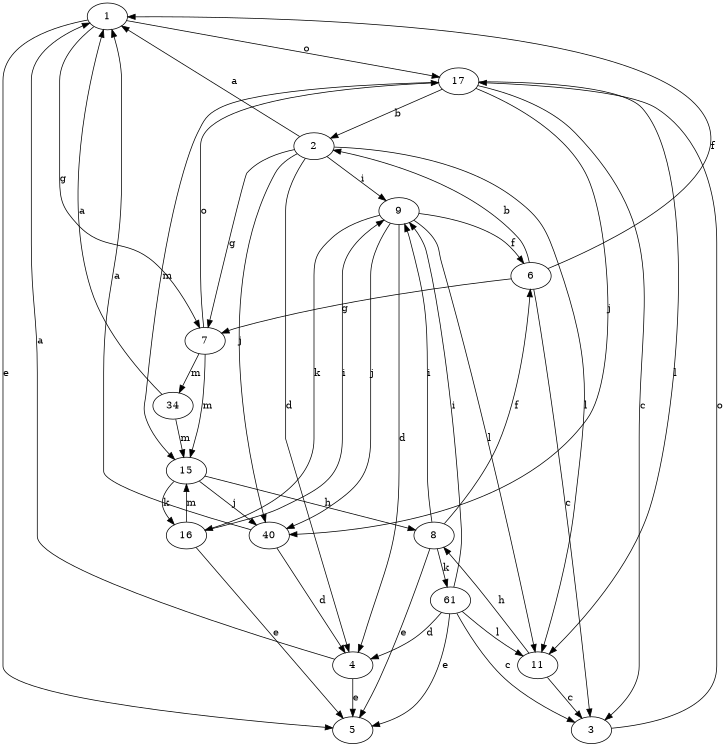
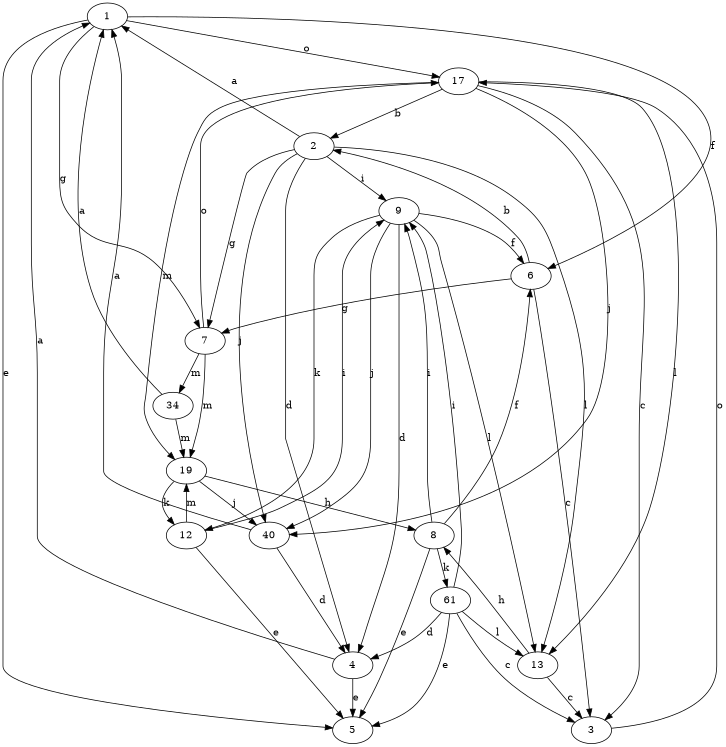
(548, 47) -> (541, 46)
(186, 471) -> (186, 471)
(186, 536) -> (186, 536)
(538, 665) -> (538, 665)
